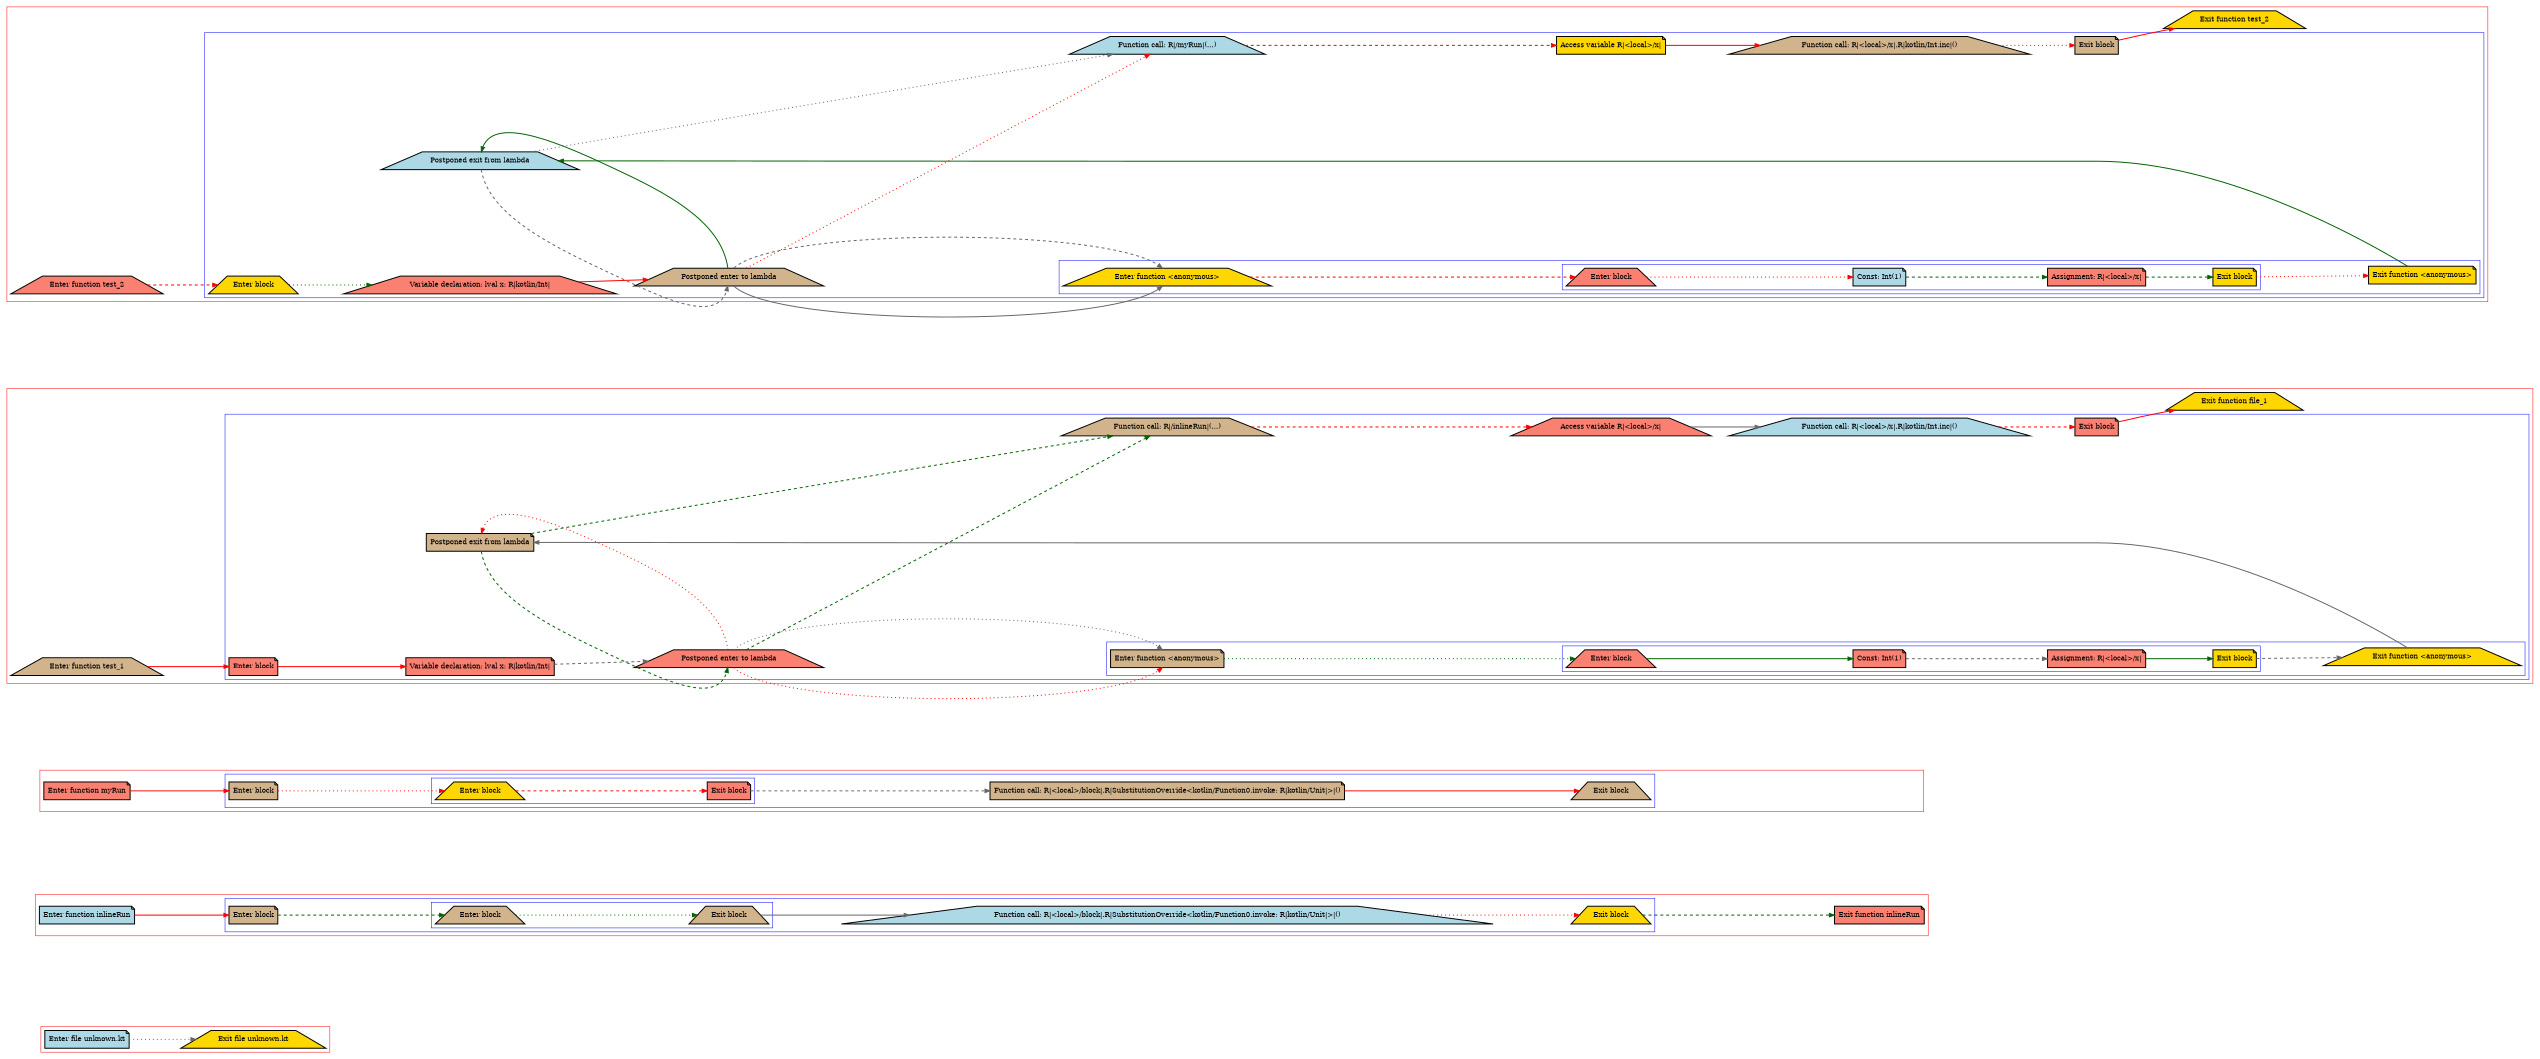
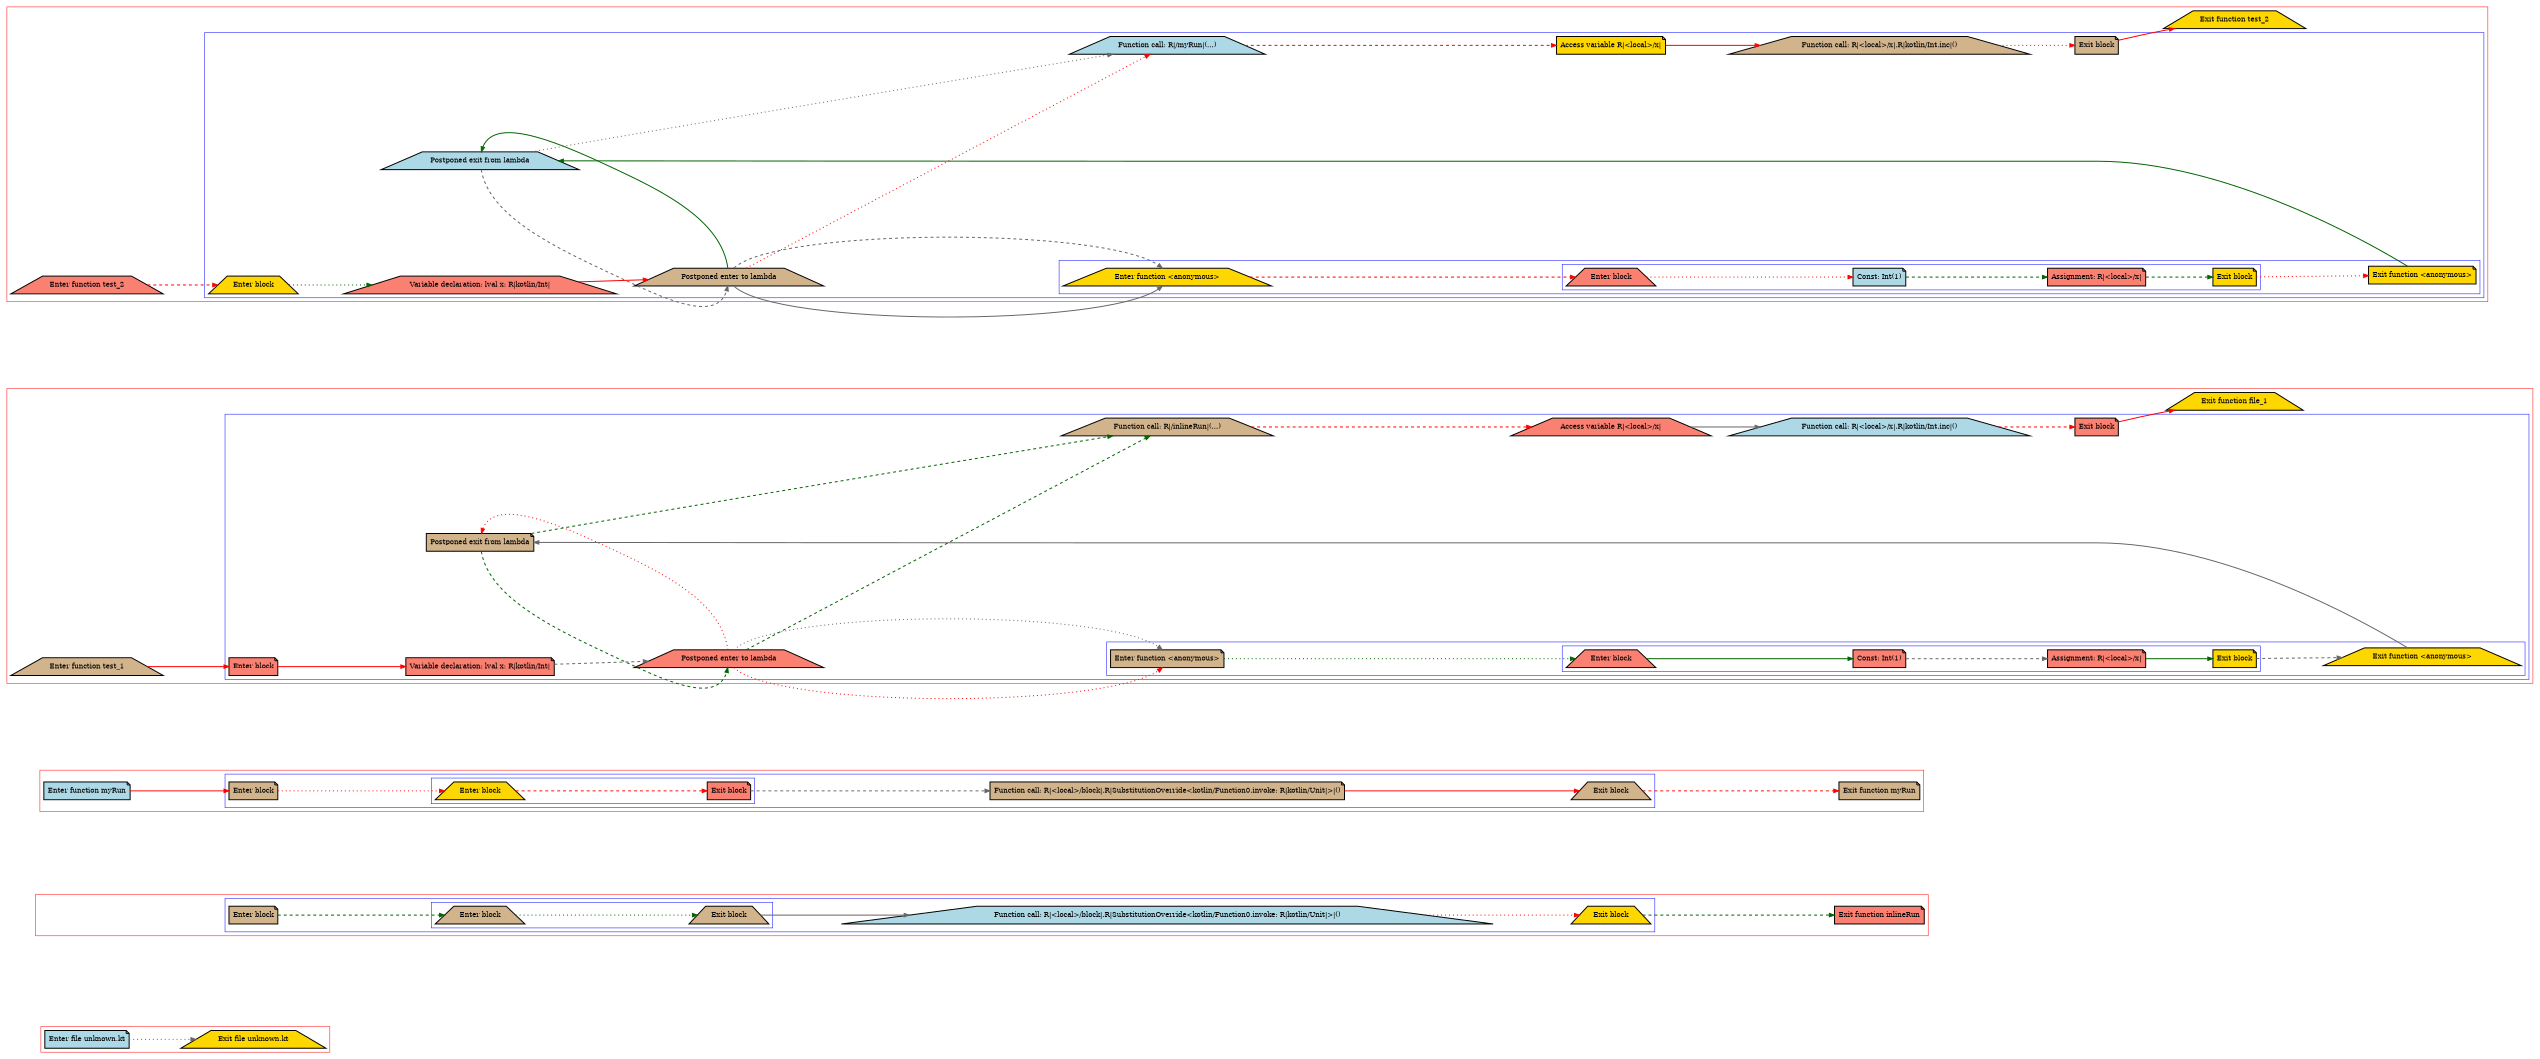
(87, 791) -> (87, 791)
none -> (1879, 791)
(87, 915) -> none
